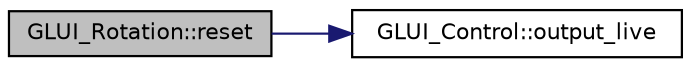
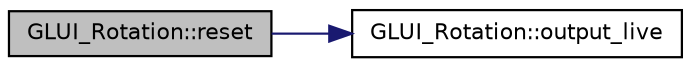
(517, 34) -> (517, 34)
